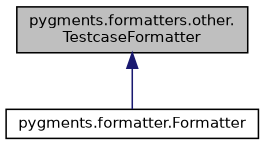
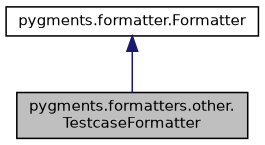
(132, 89) -> (132, 72)
